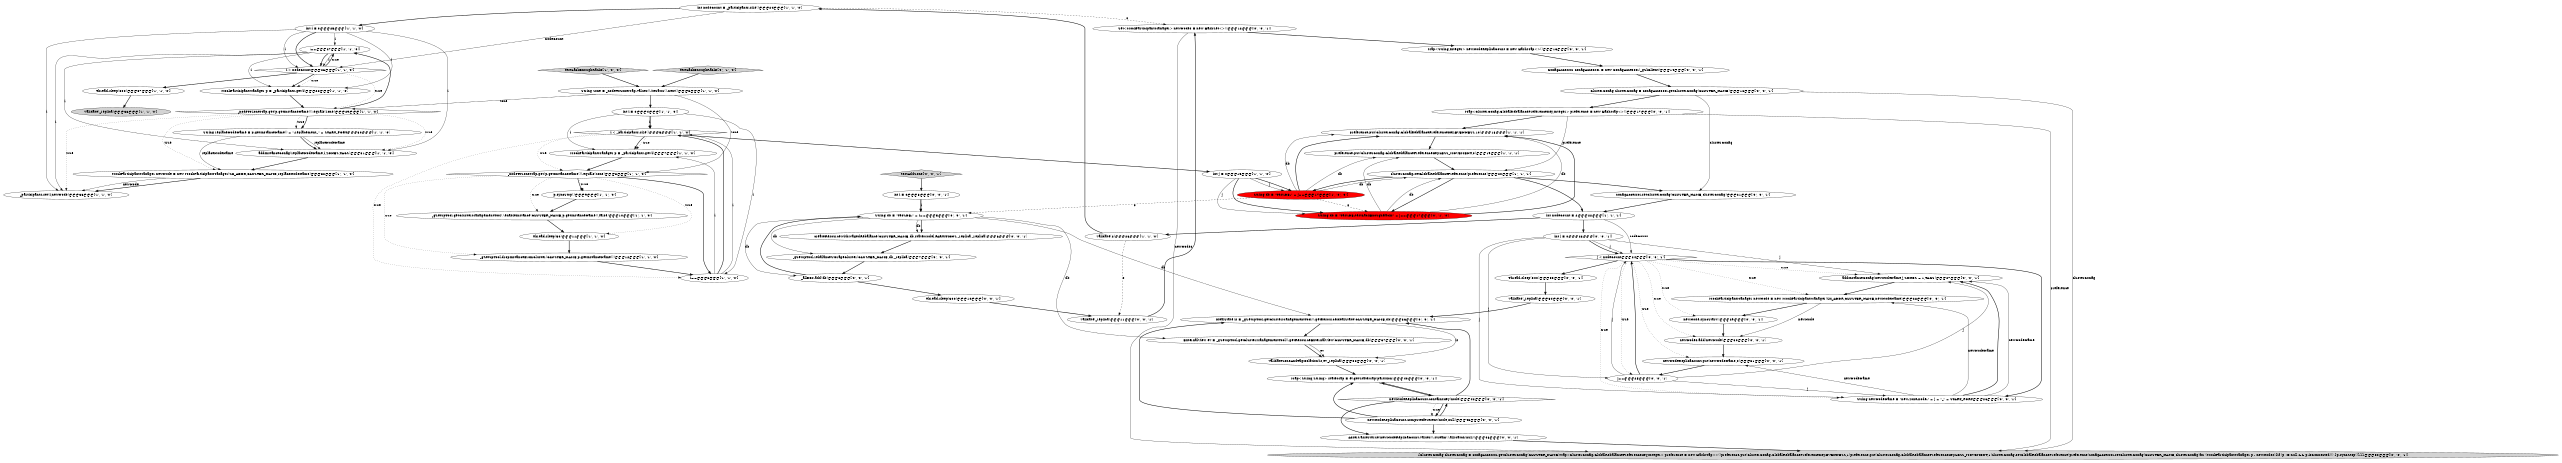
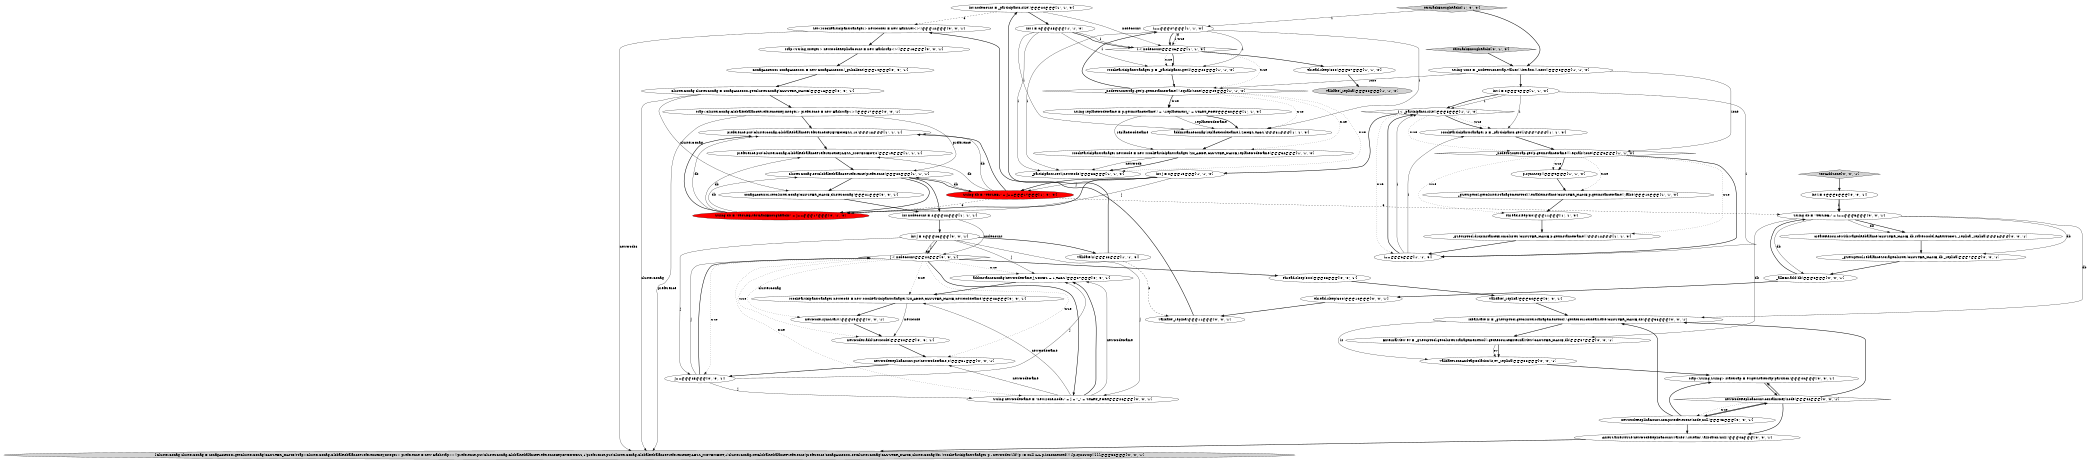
(335, 38) -> (1318, 18)
(330, 62) -> (1177, 41)
(1354, 226) -> (1036, 242)
(1666, 288) -> (770, 288)
